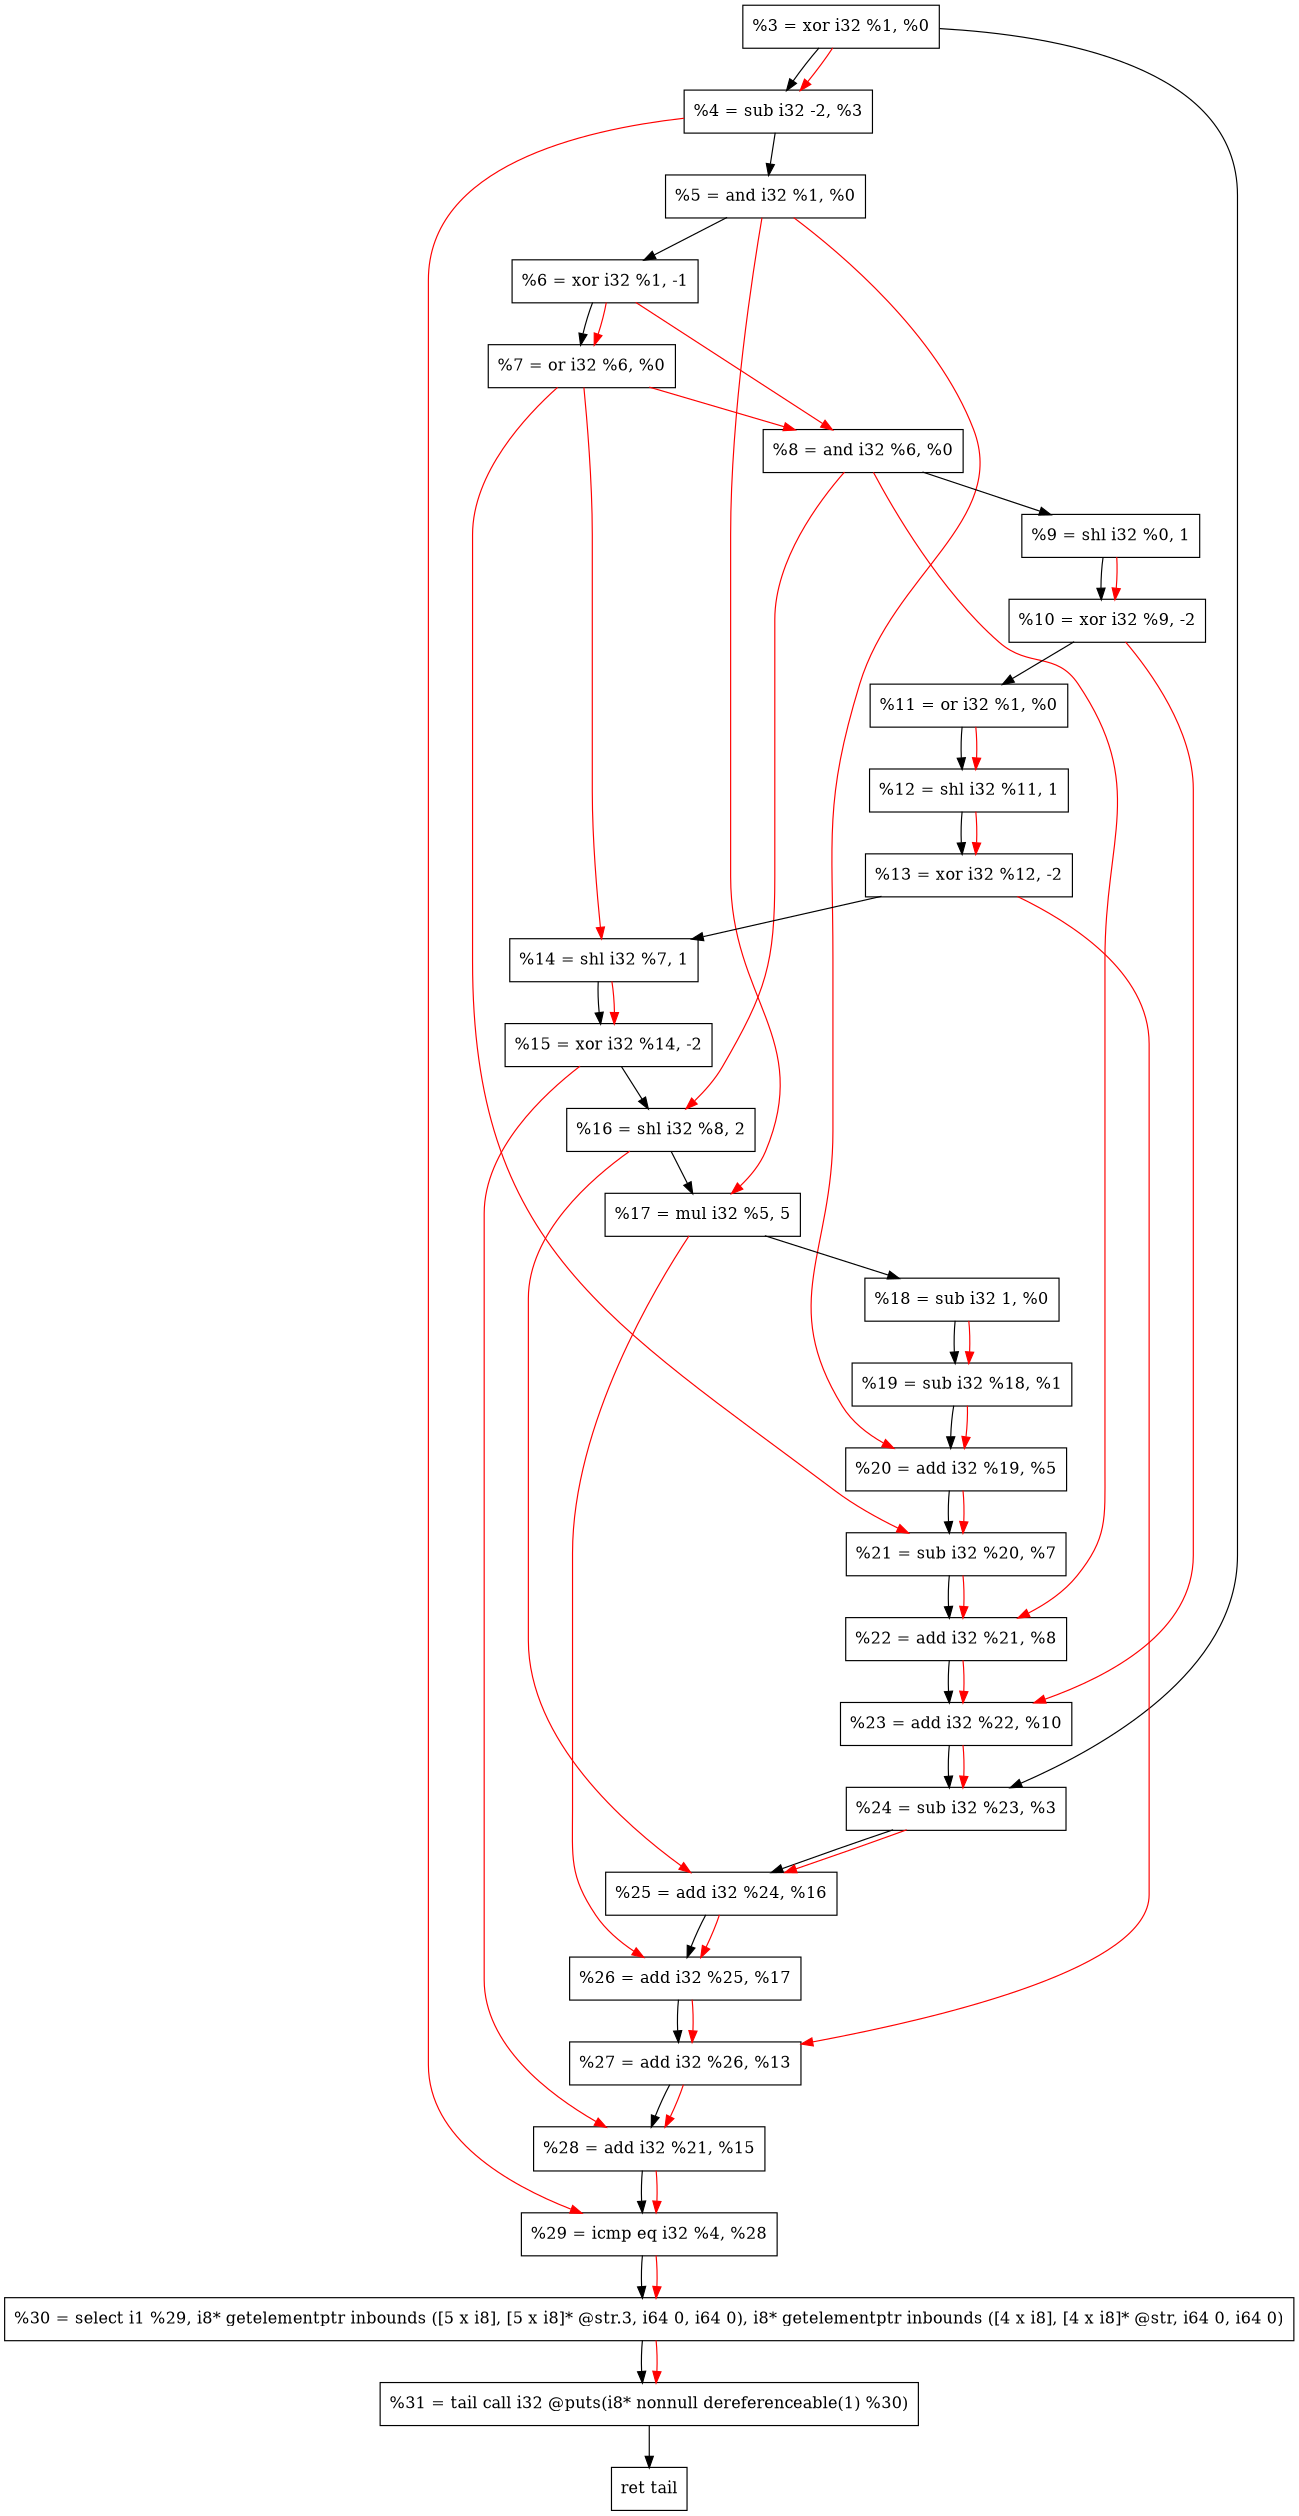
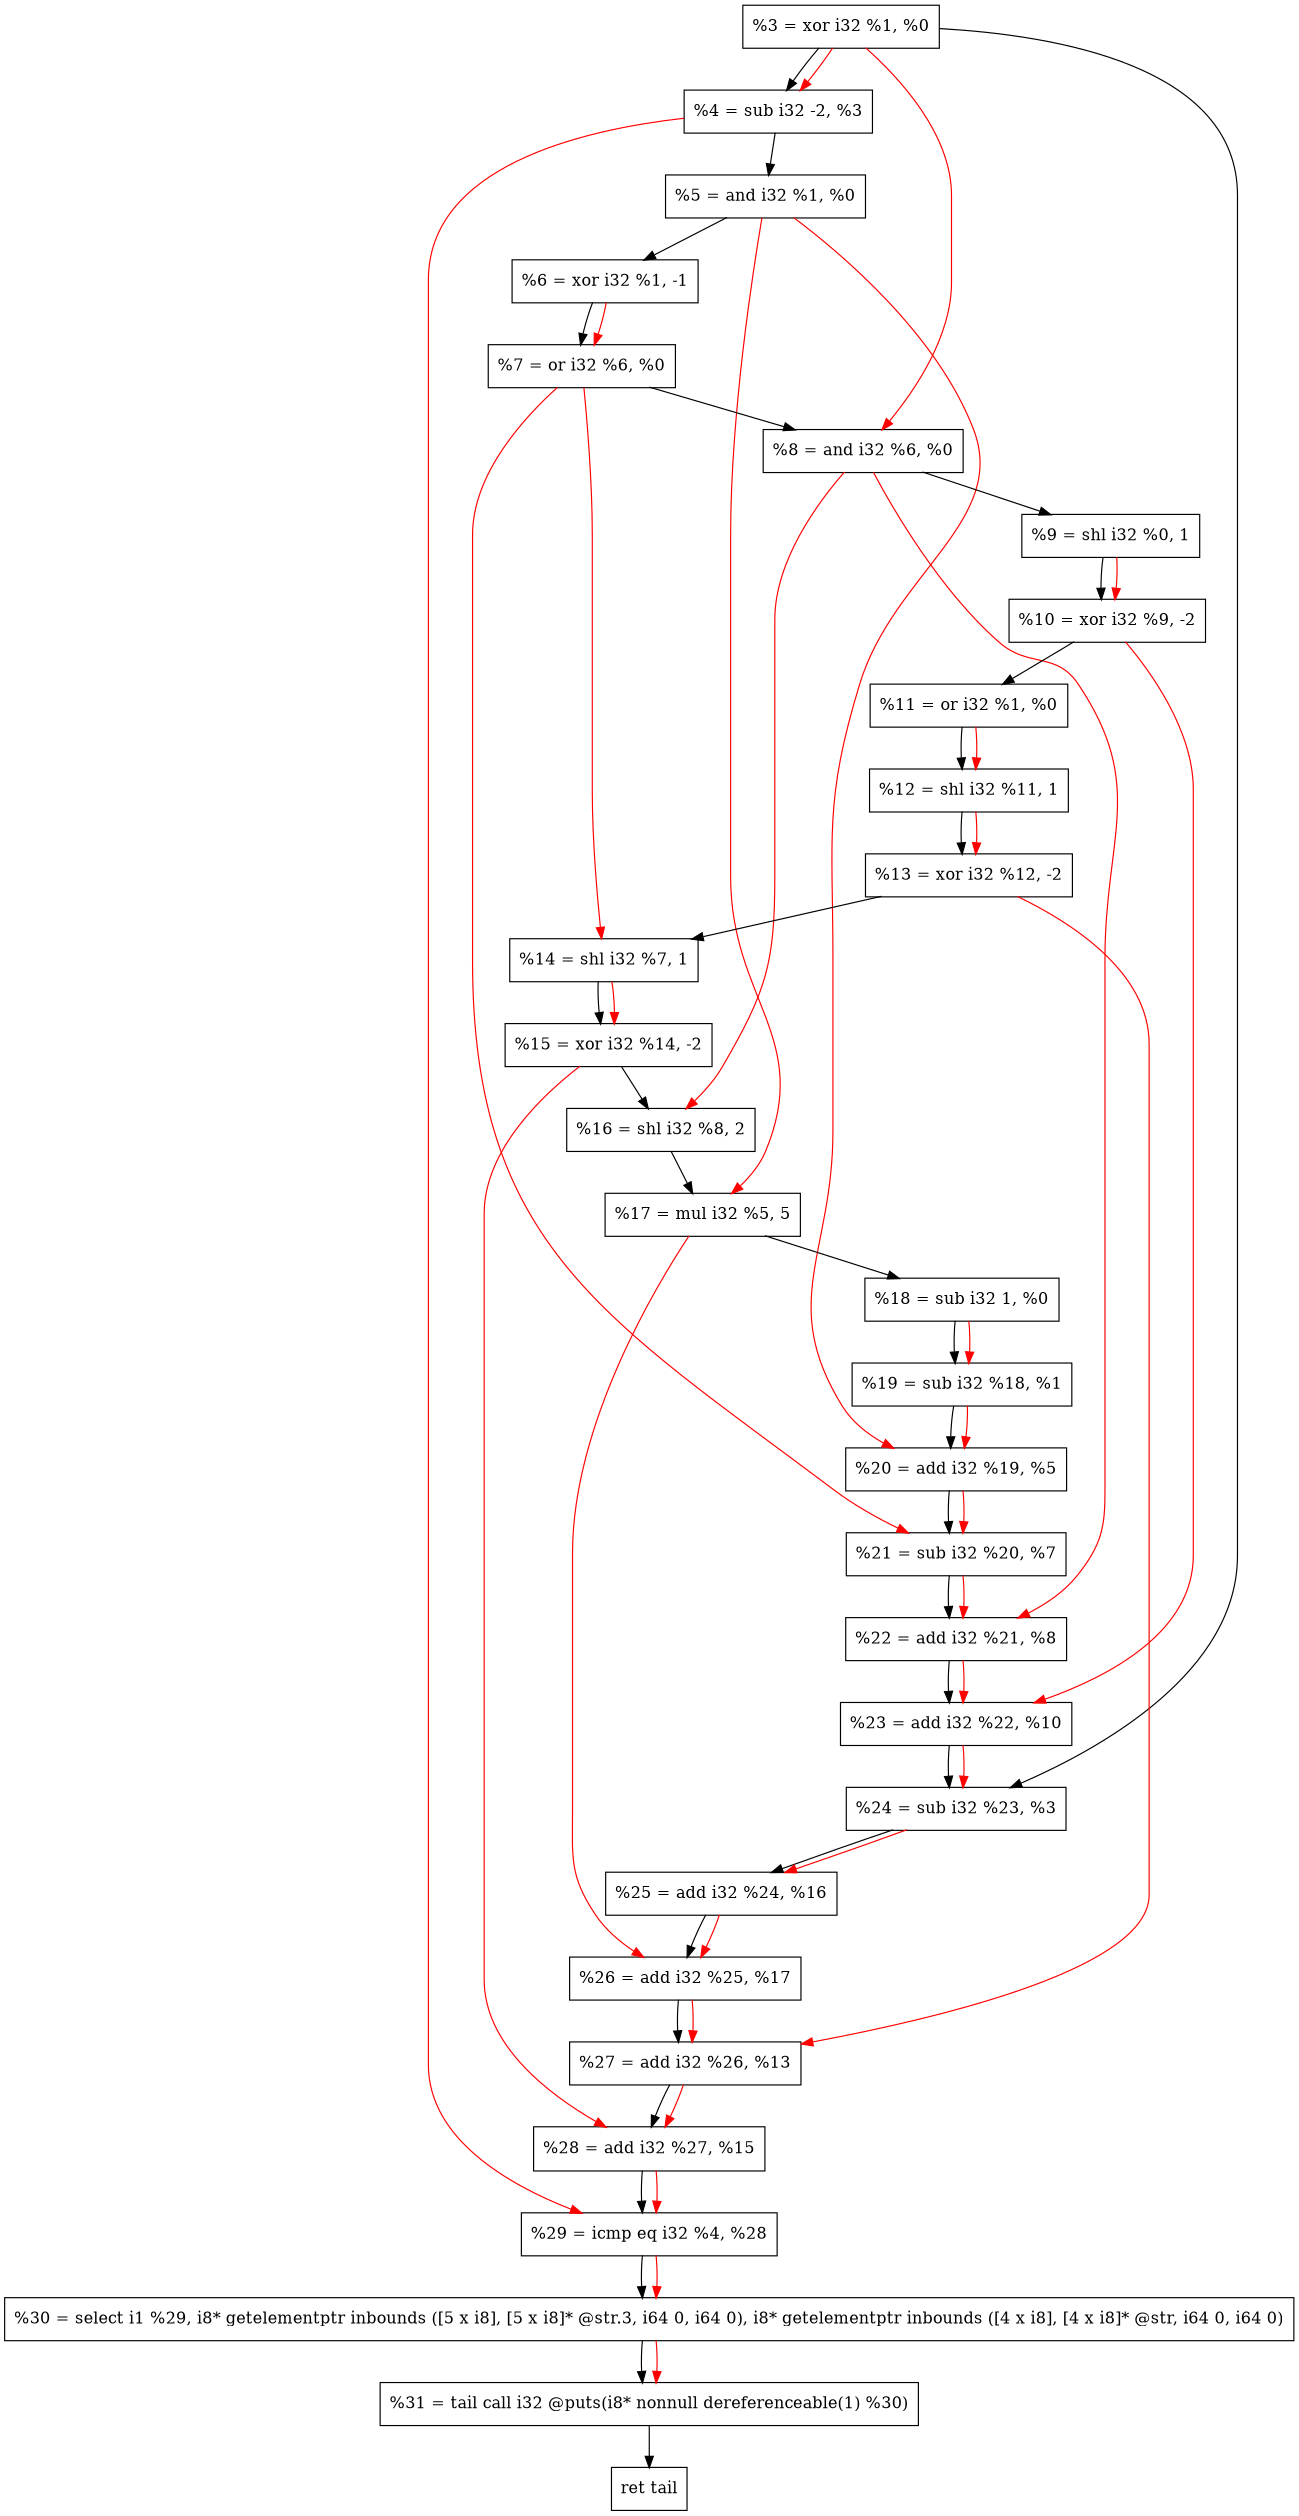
(729, 363) -> (952, 228)
(717, 407) -> (717, 407)
(528, 1518) -> none
(649, 2149) -> (649, 2149)
